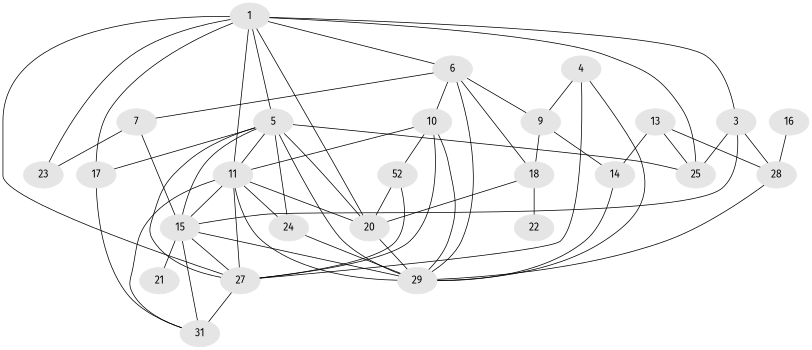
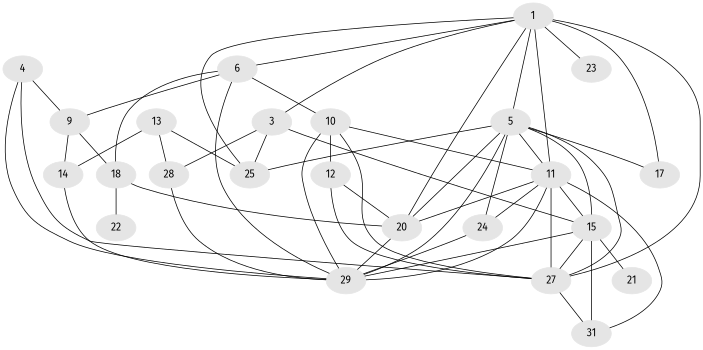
(137, 122) -> none
(789, 122) -> none
(397, 175) -> (331, 175)
(115, 274) -> none
